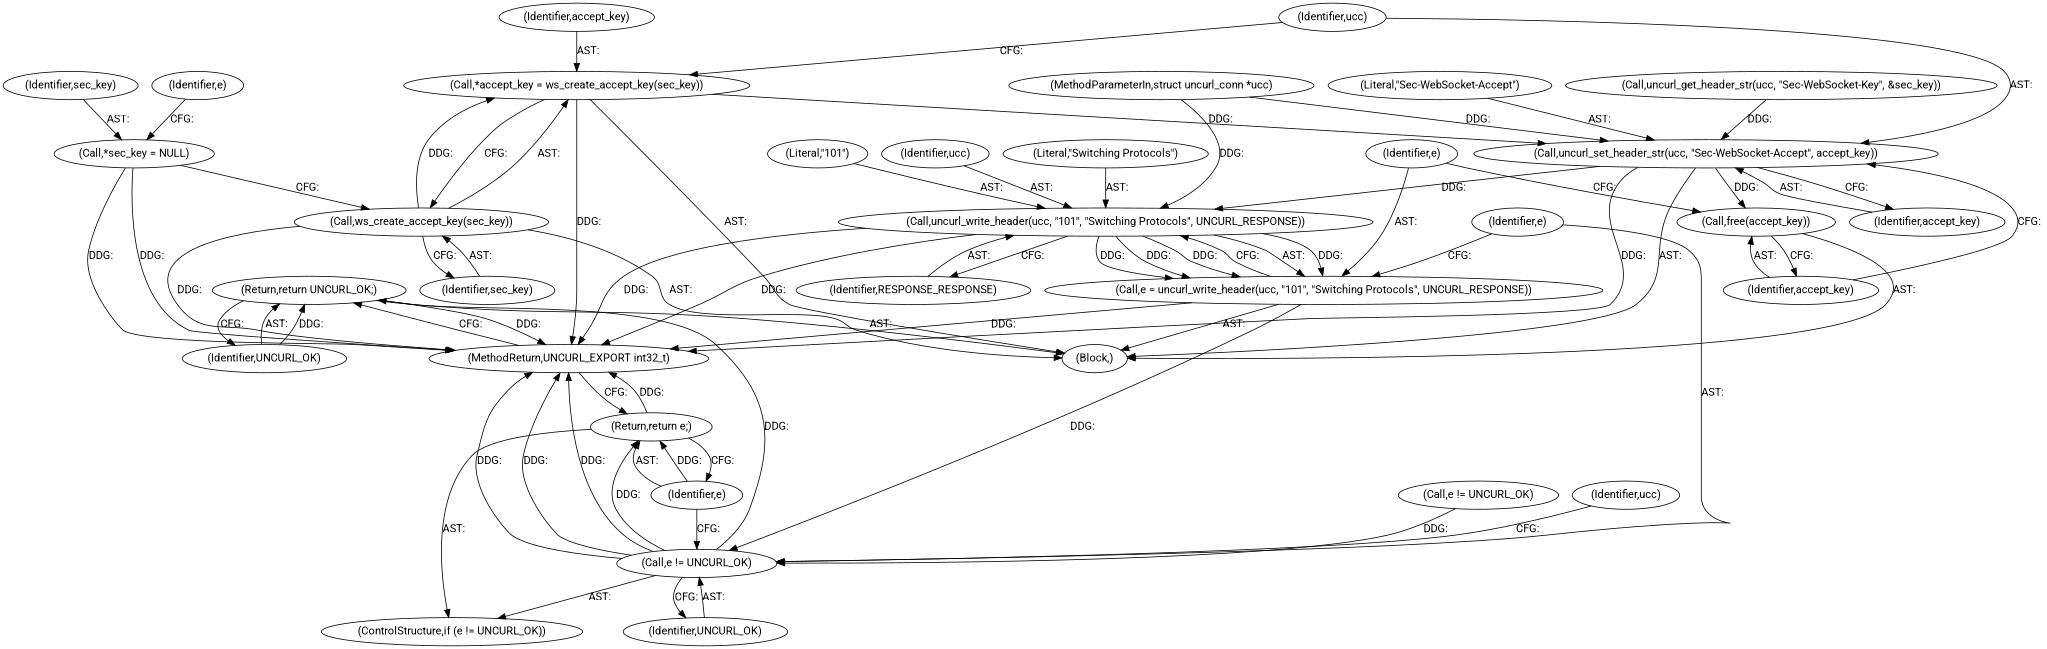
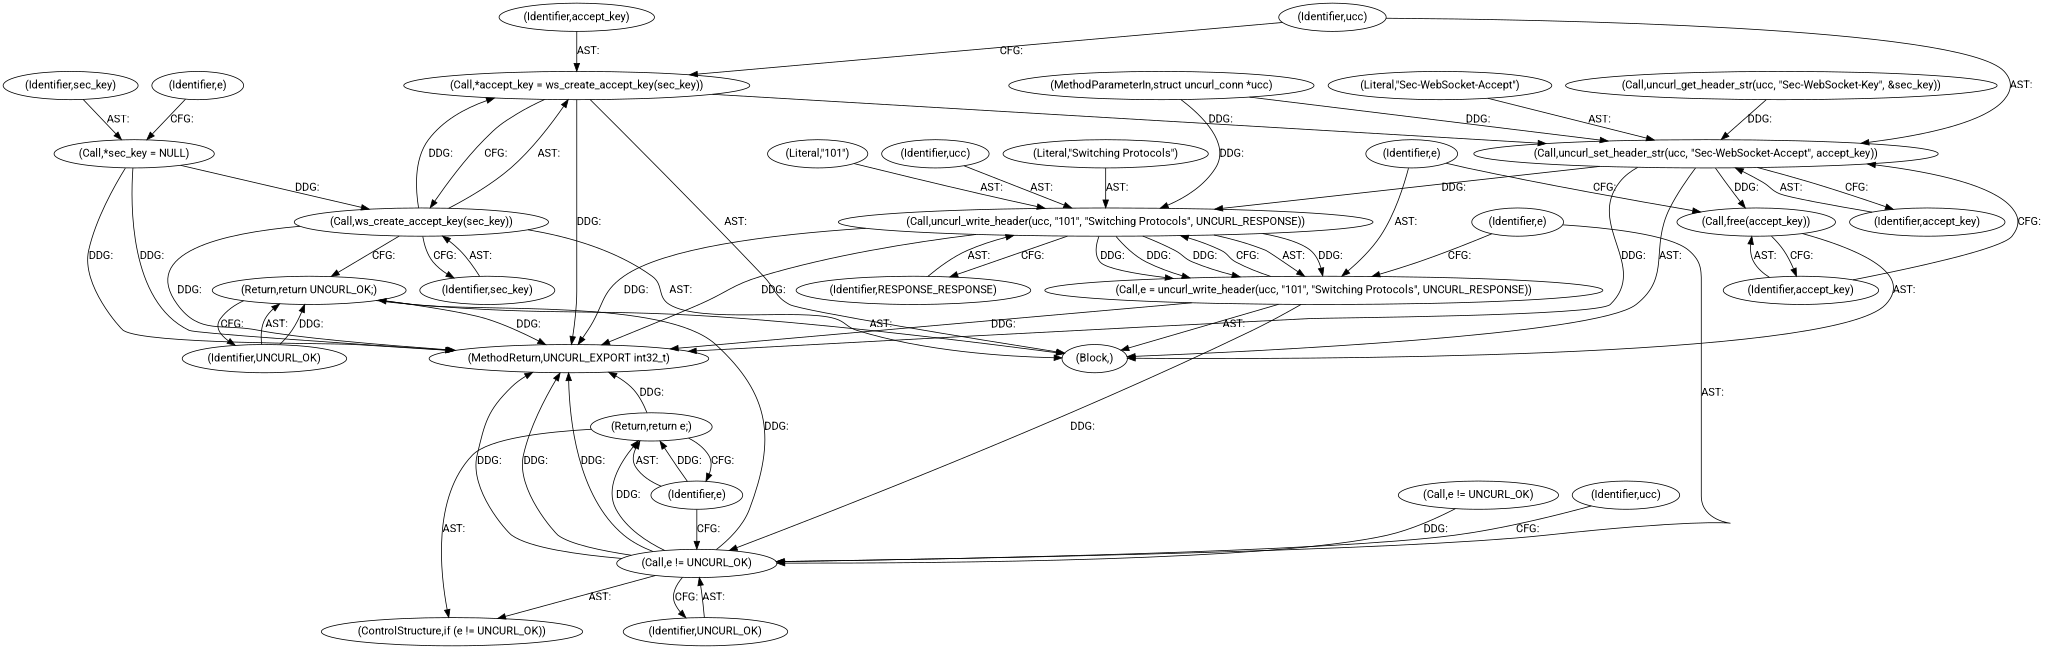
(309, 188) -> (309, 188)
(440, 325) -> (369, 254)
(598, 393) -> none
